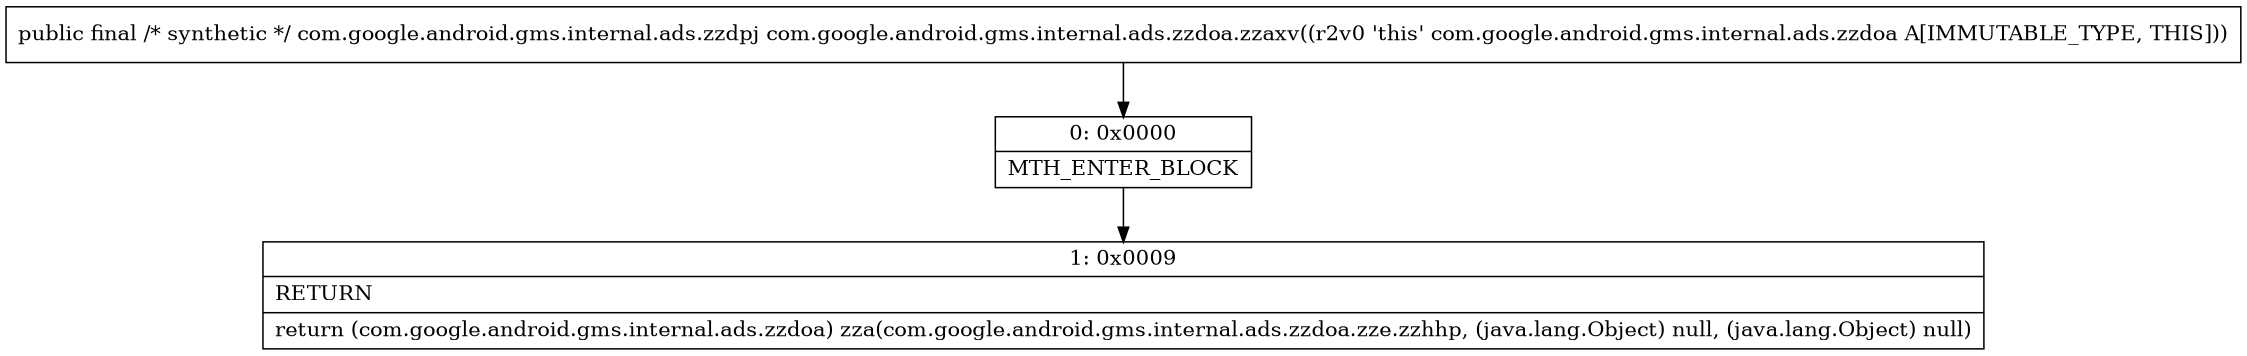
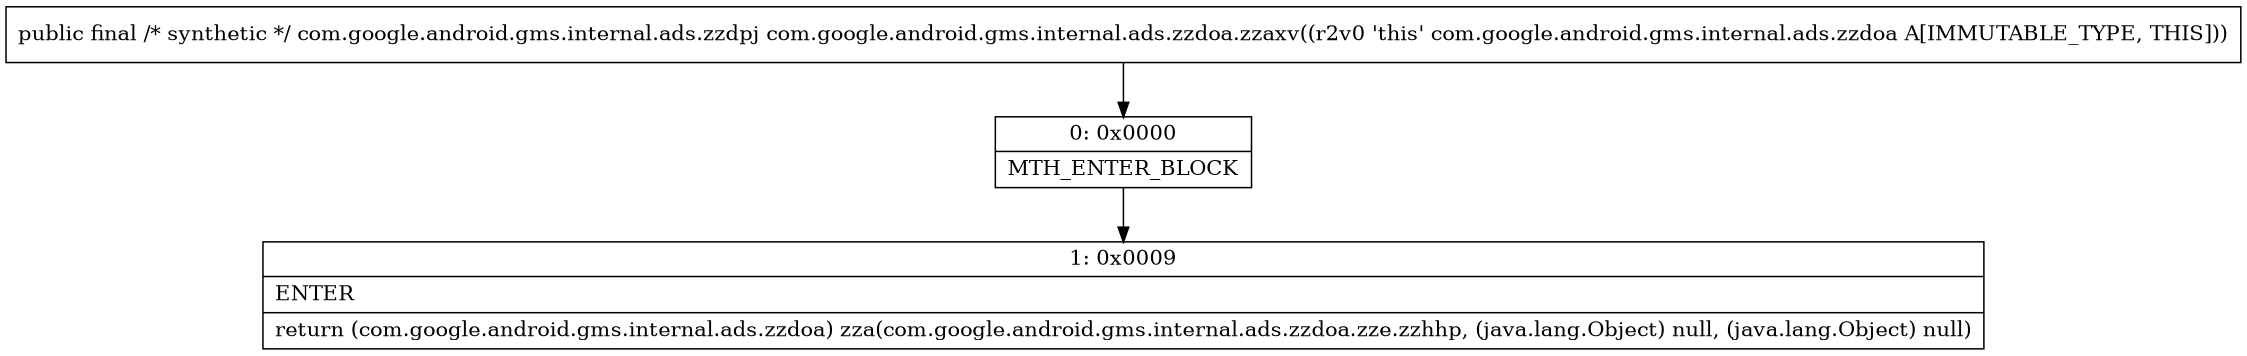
(324, 294) -> (315, 294)
